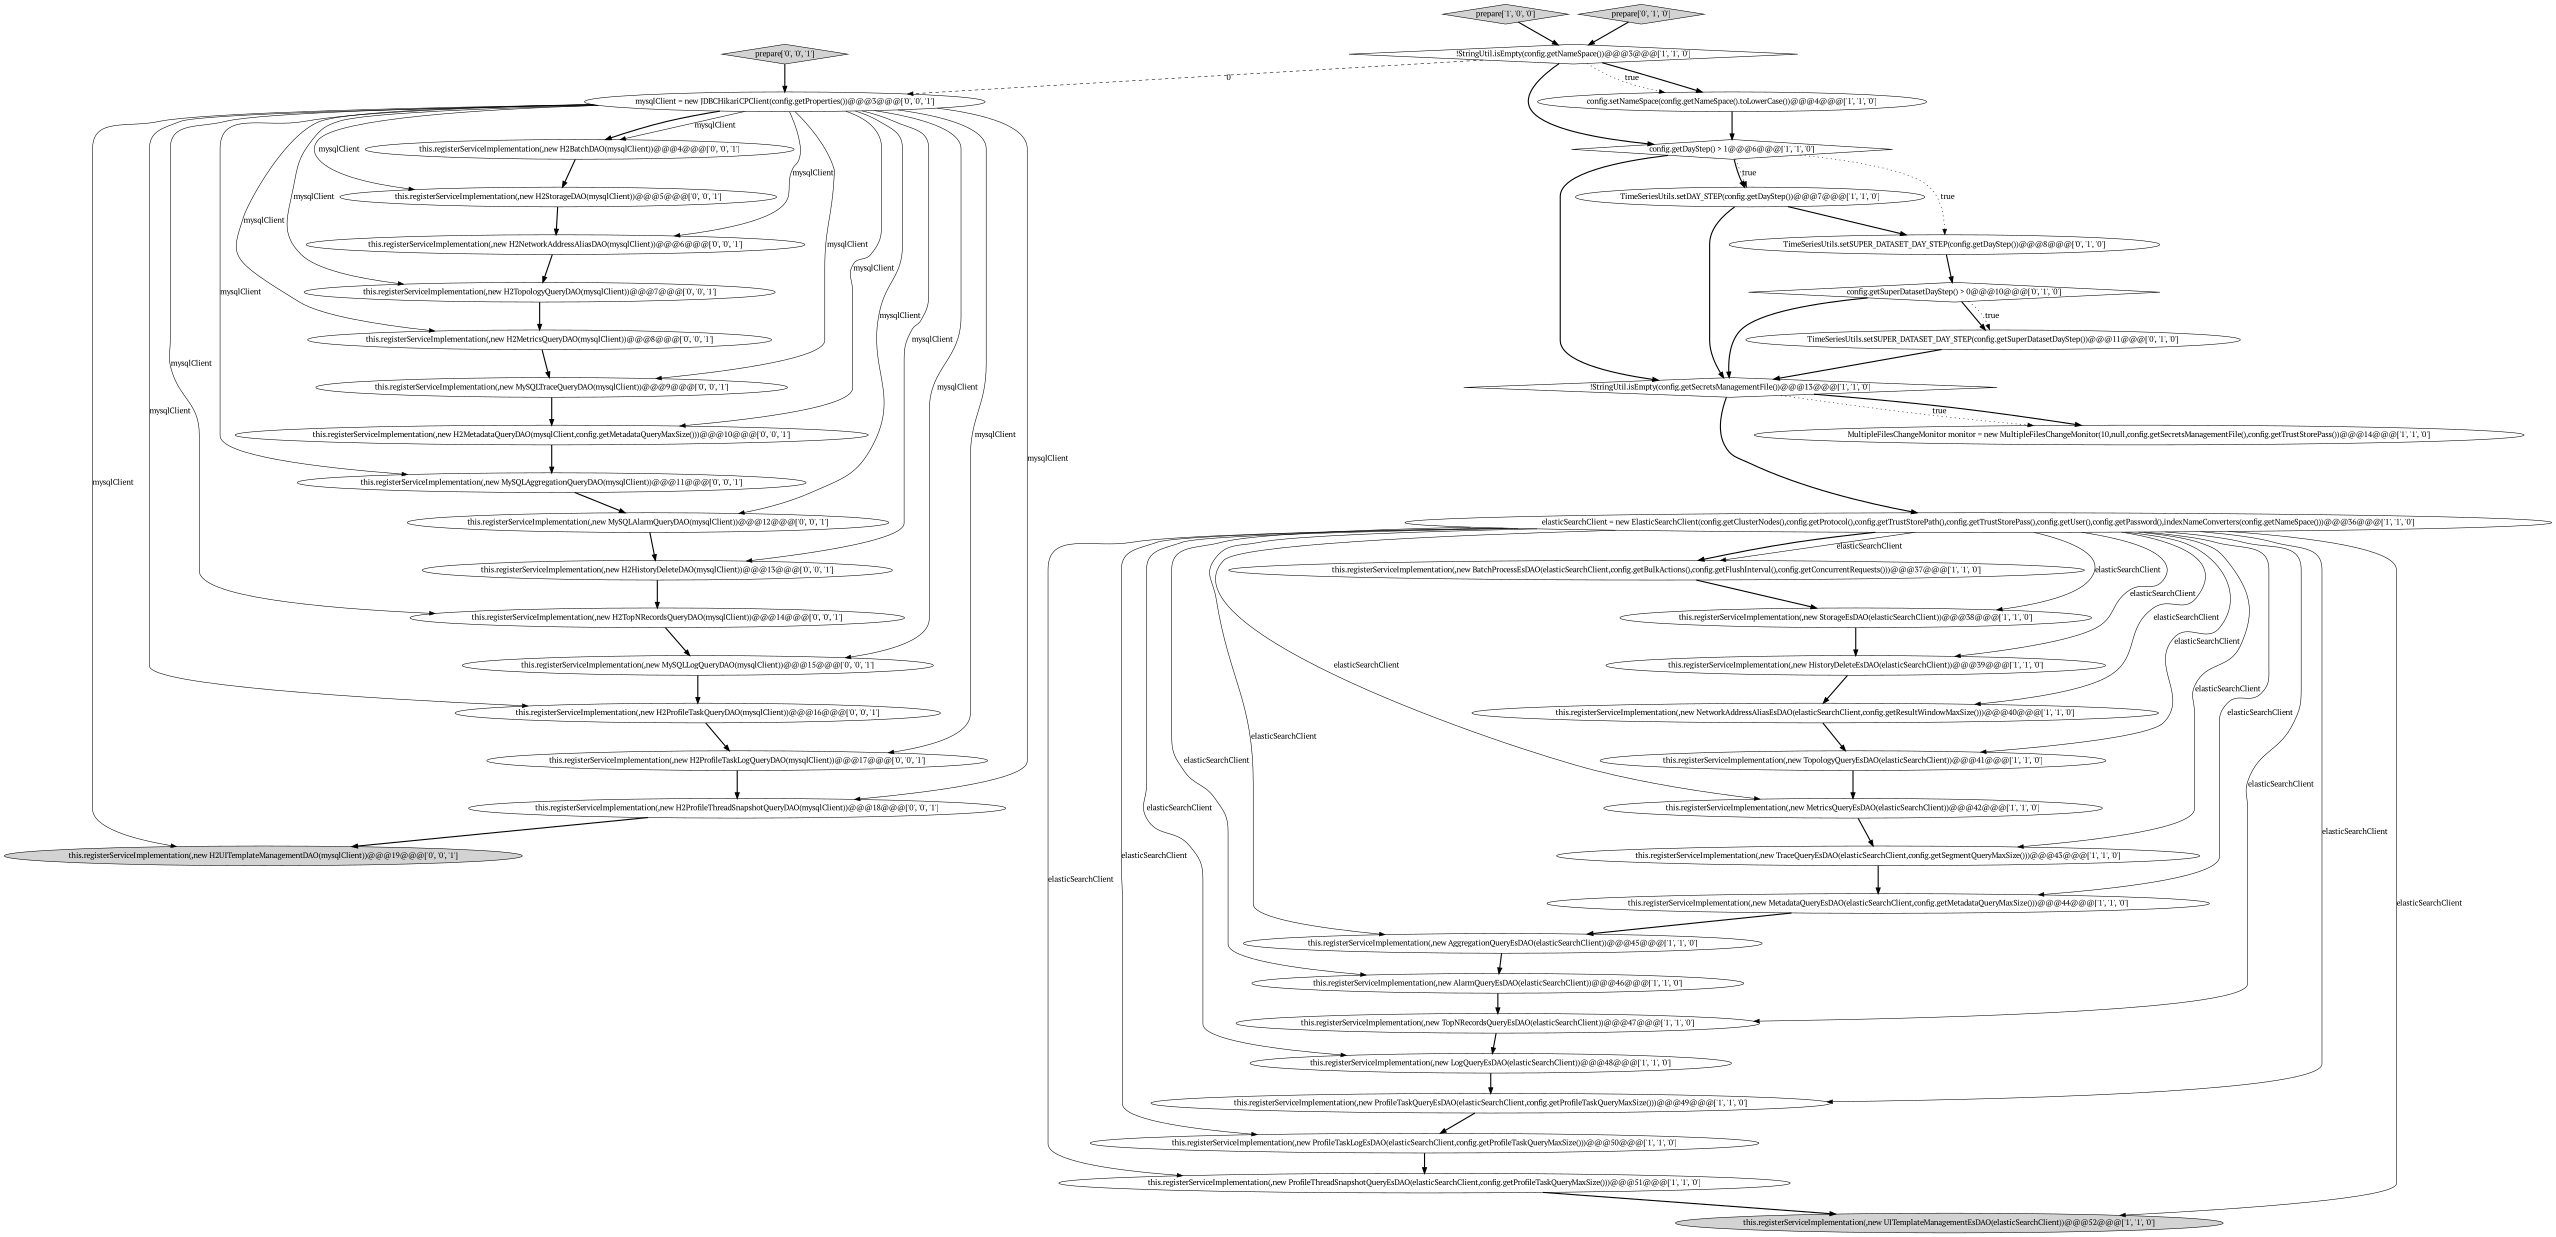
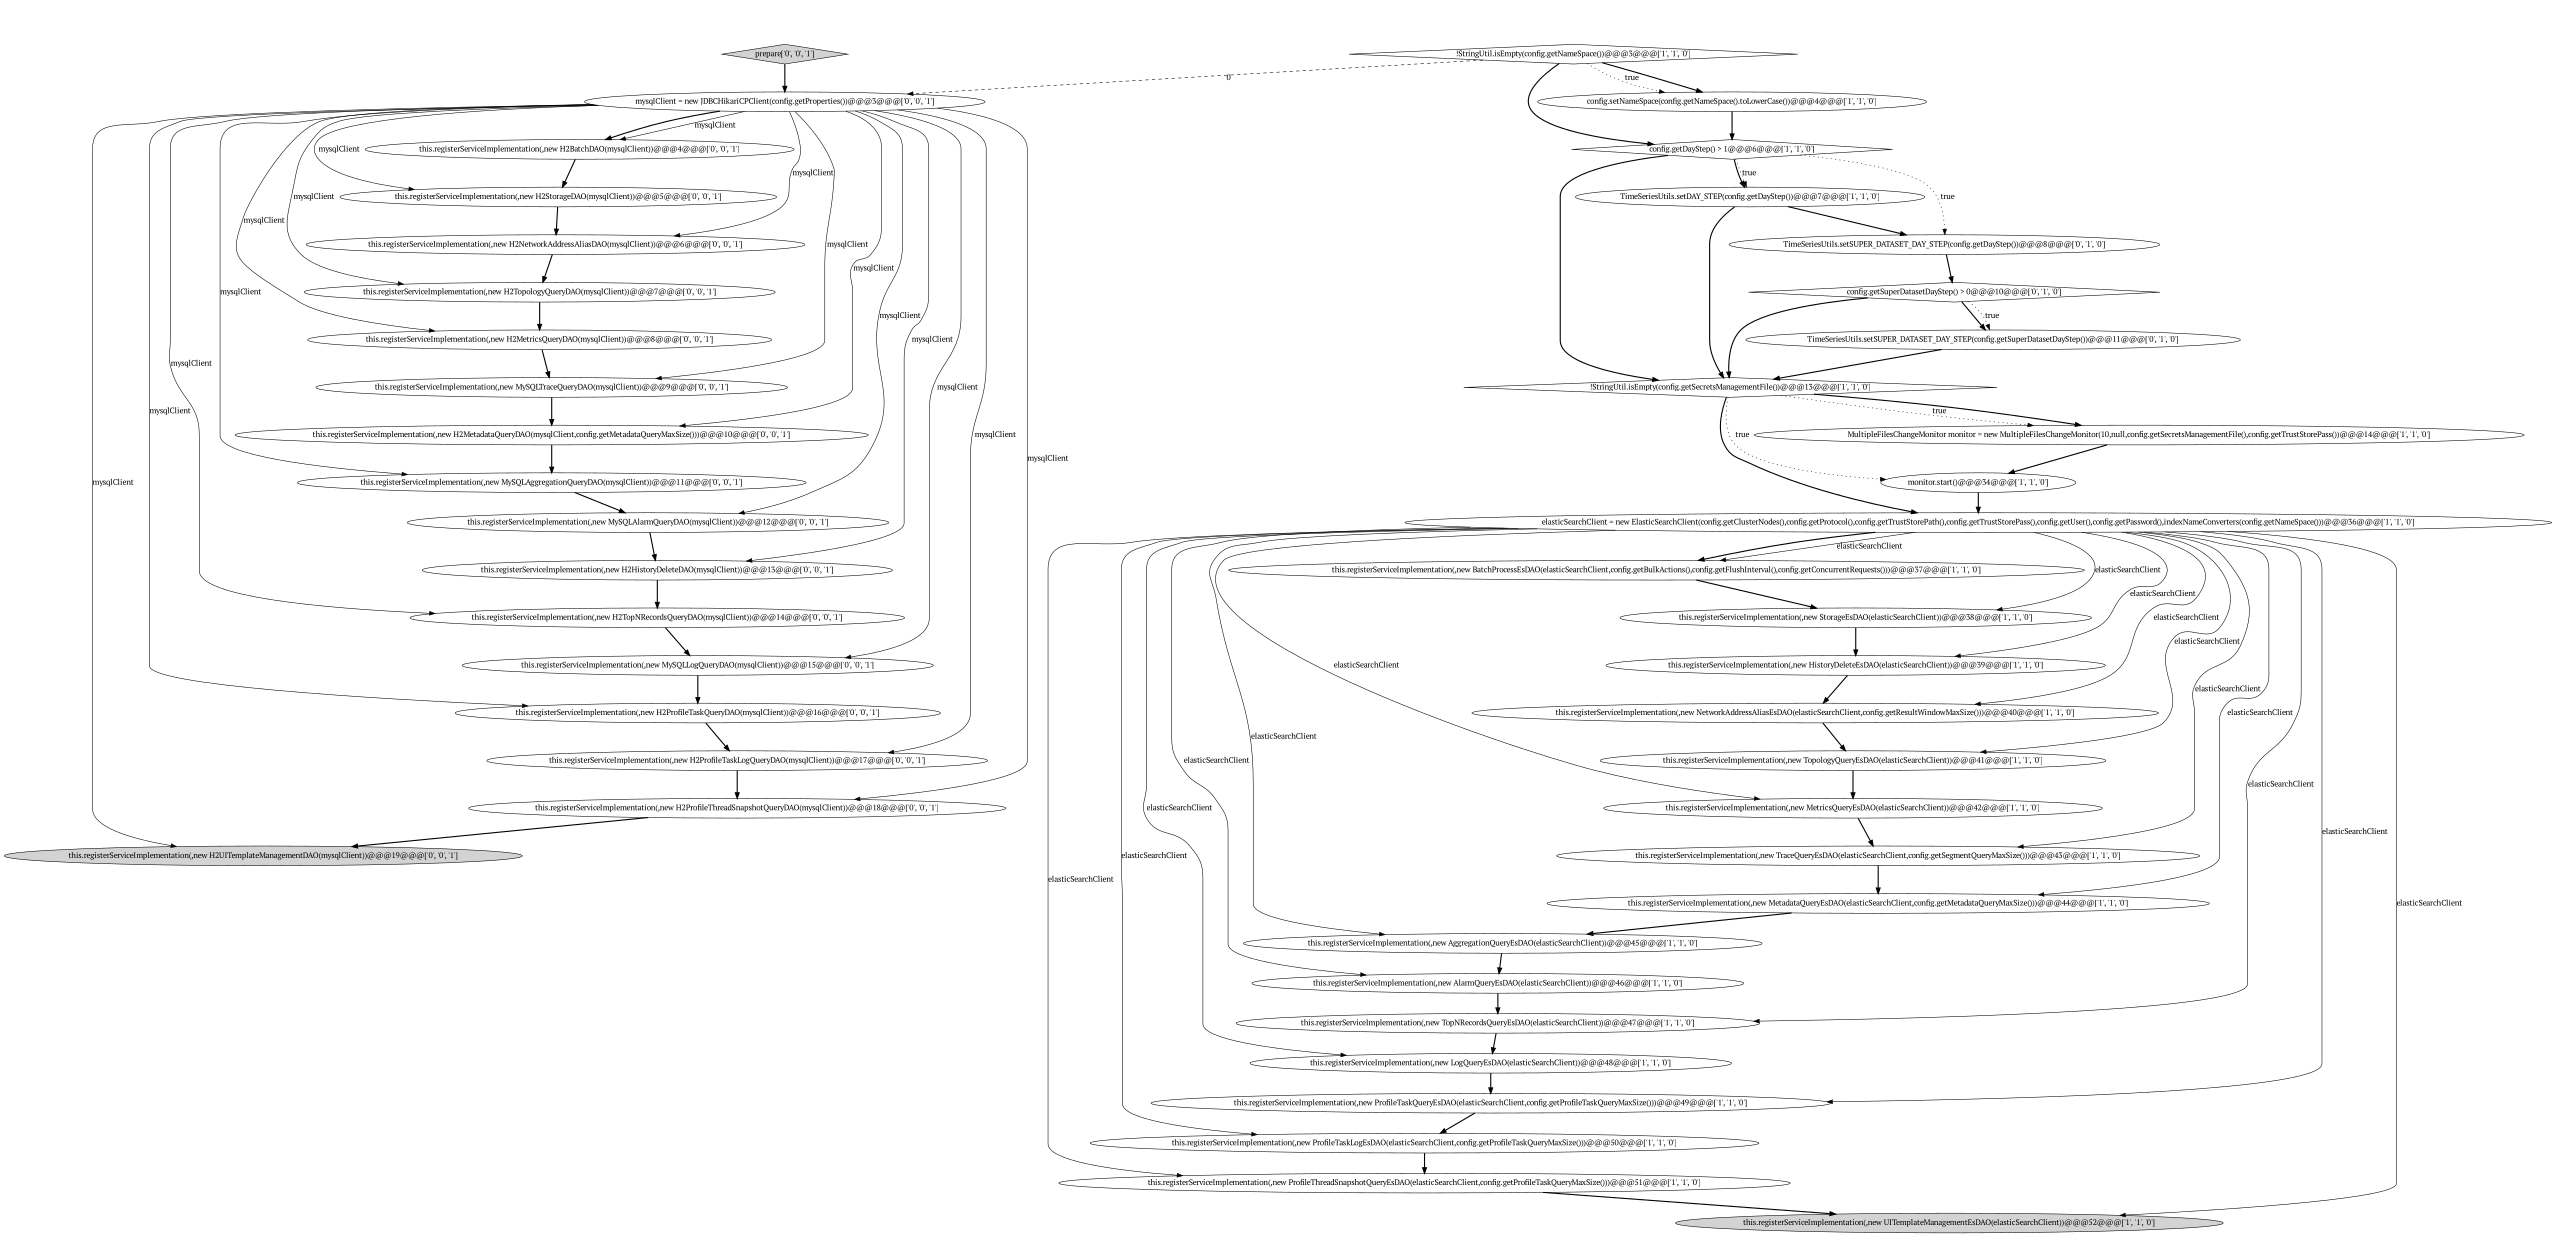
(1506, 14) -> none
(1641, 14) -> none
none -> (1978, 483)
